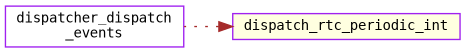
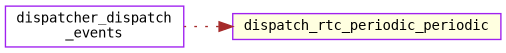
(346, 27) -> (367, 27)
